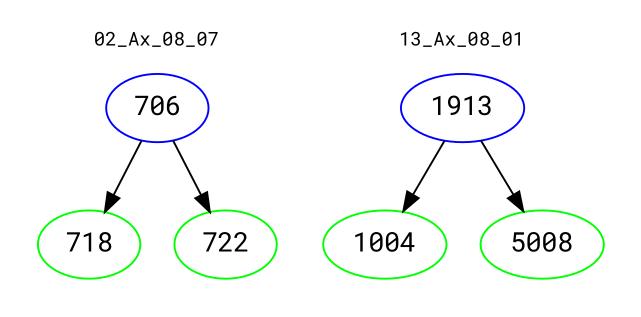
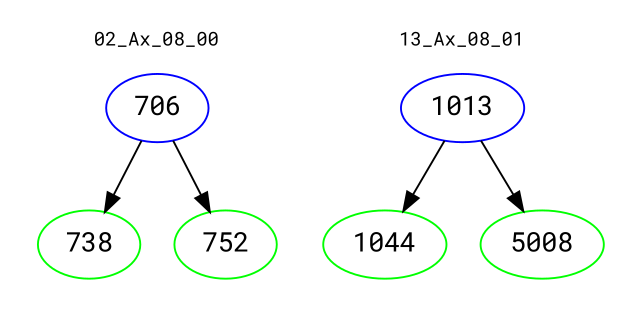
(157, 41) -> (157, 41)
(463, 108) -> (463, 108)
(89, 245) -> (89, 245)
(226, 245) -> (226, 245)
(385, 245) -> (385, 245)
